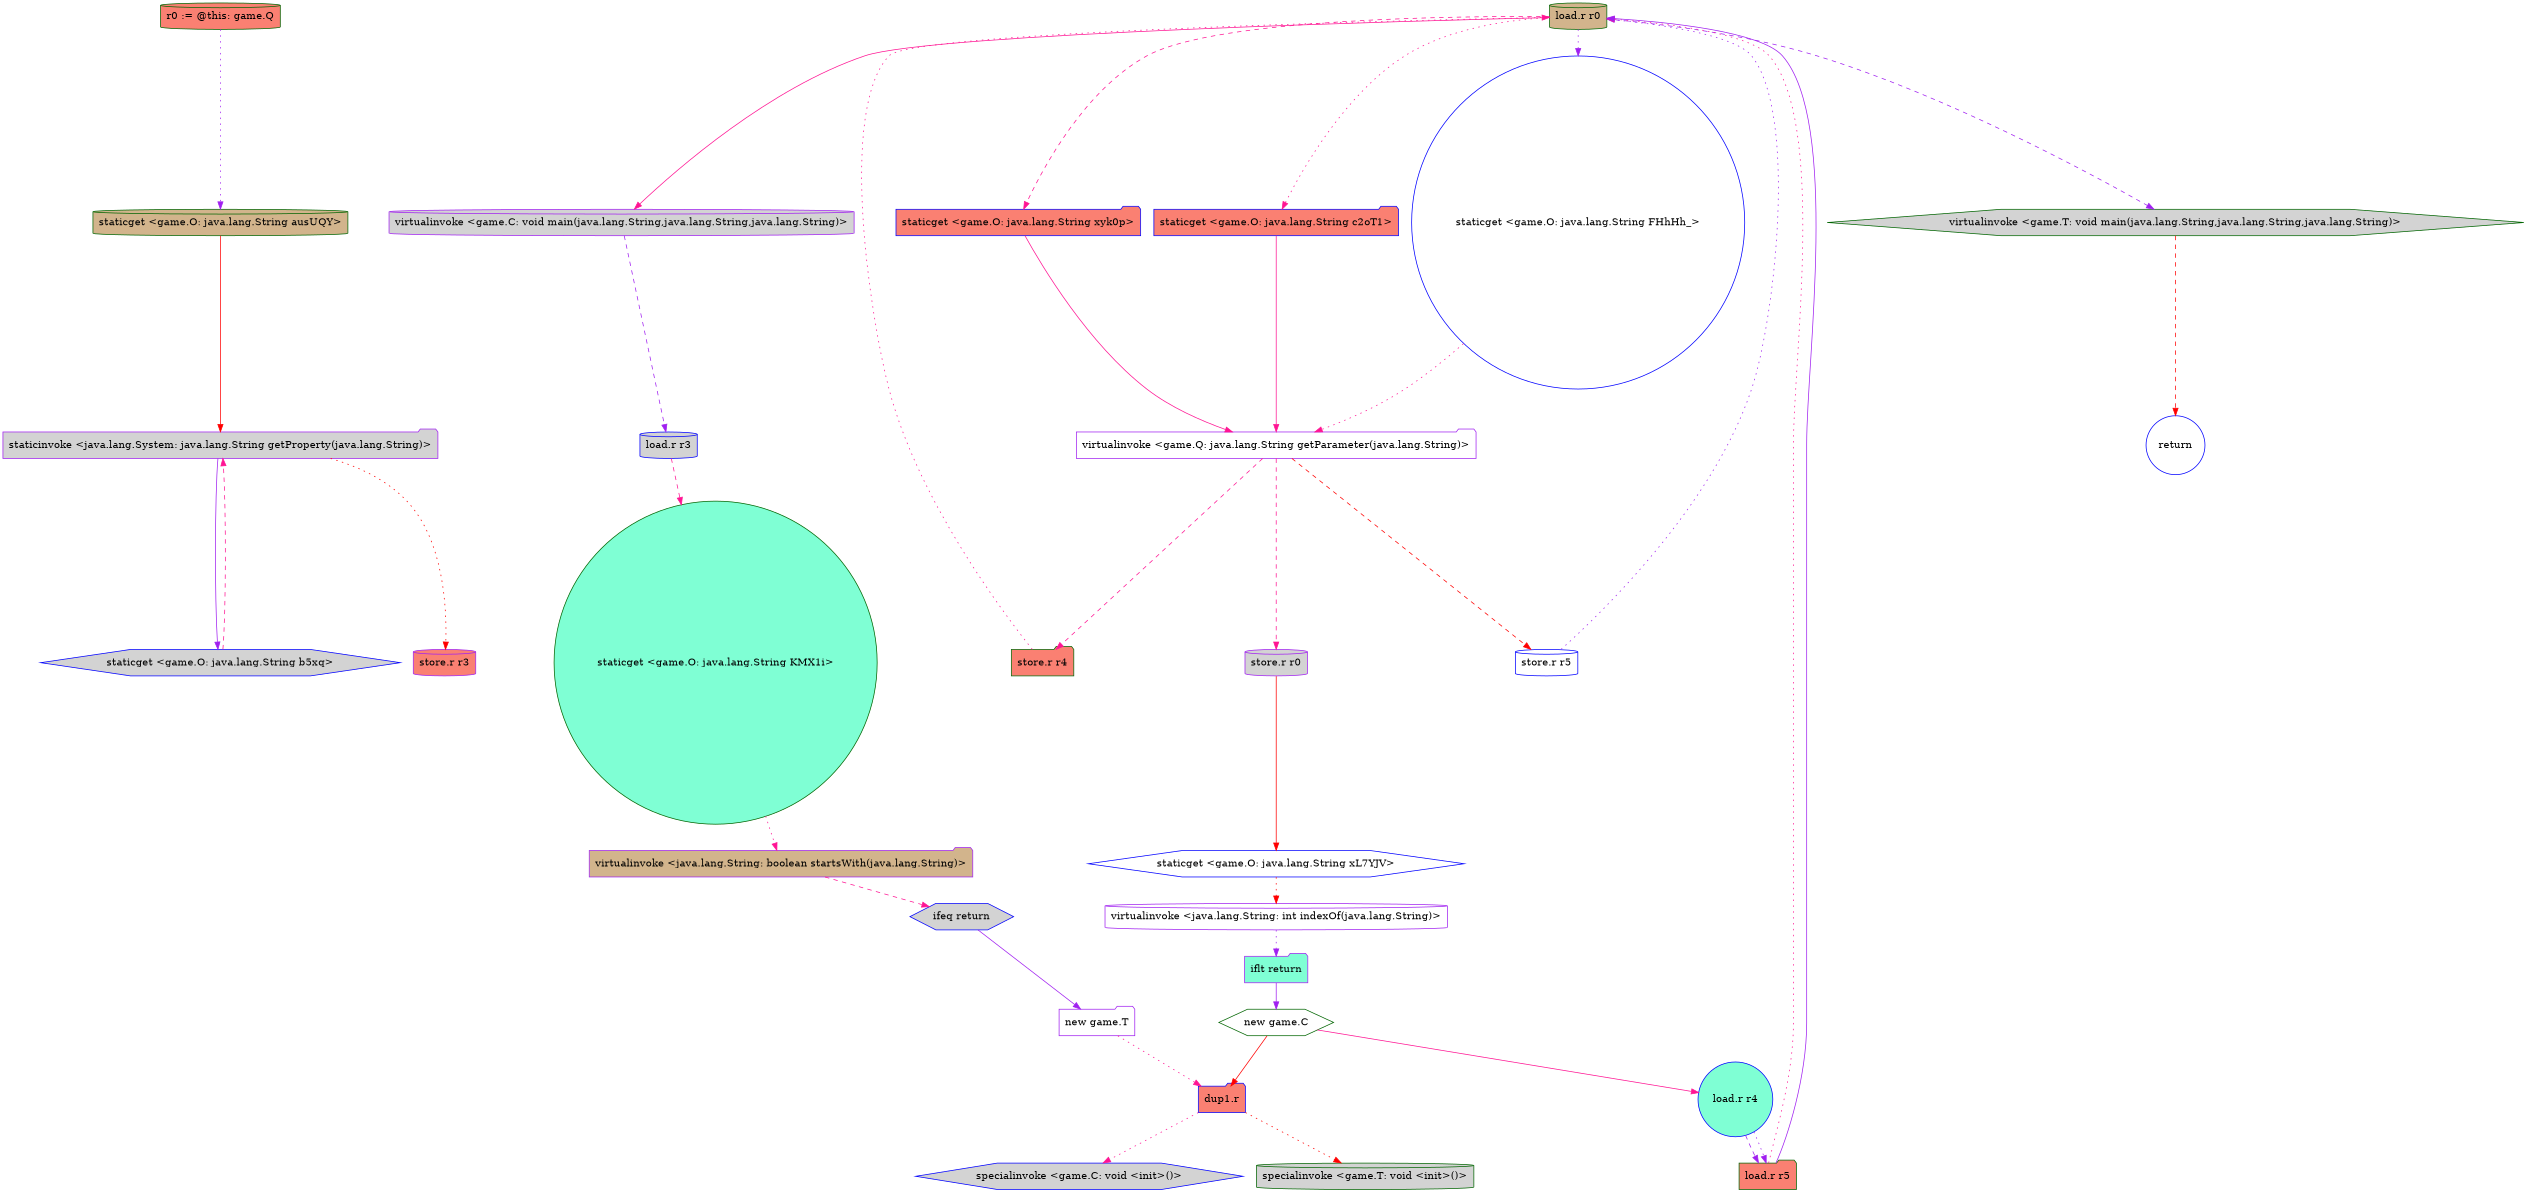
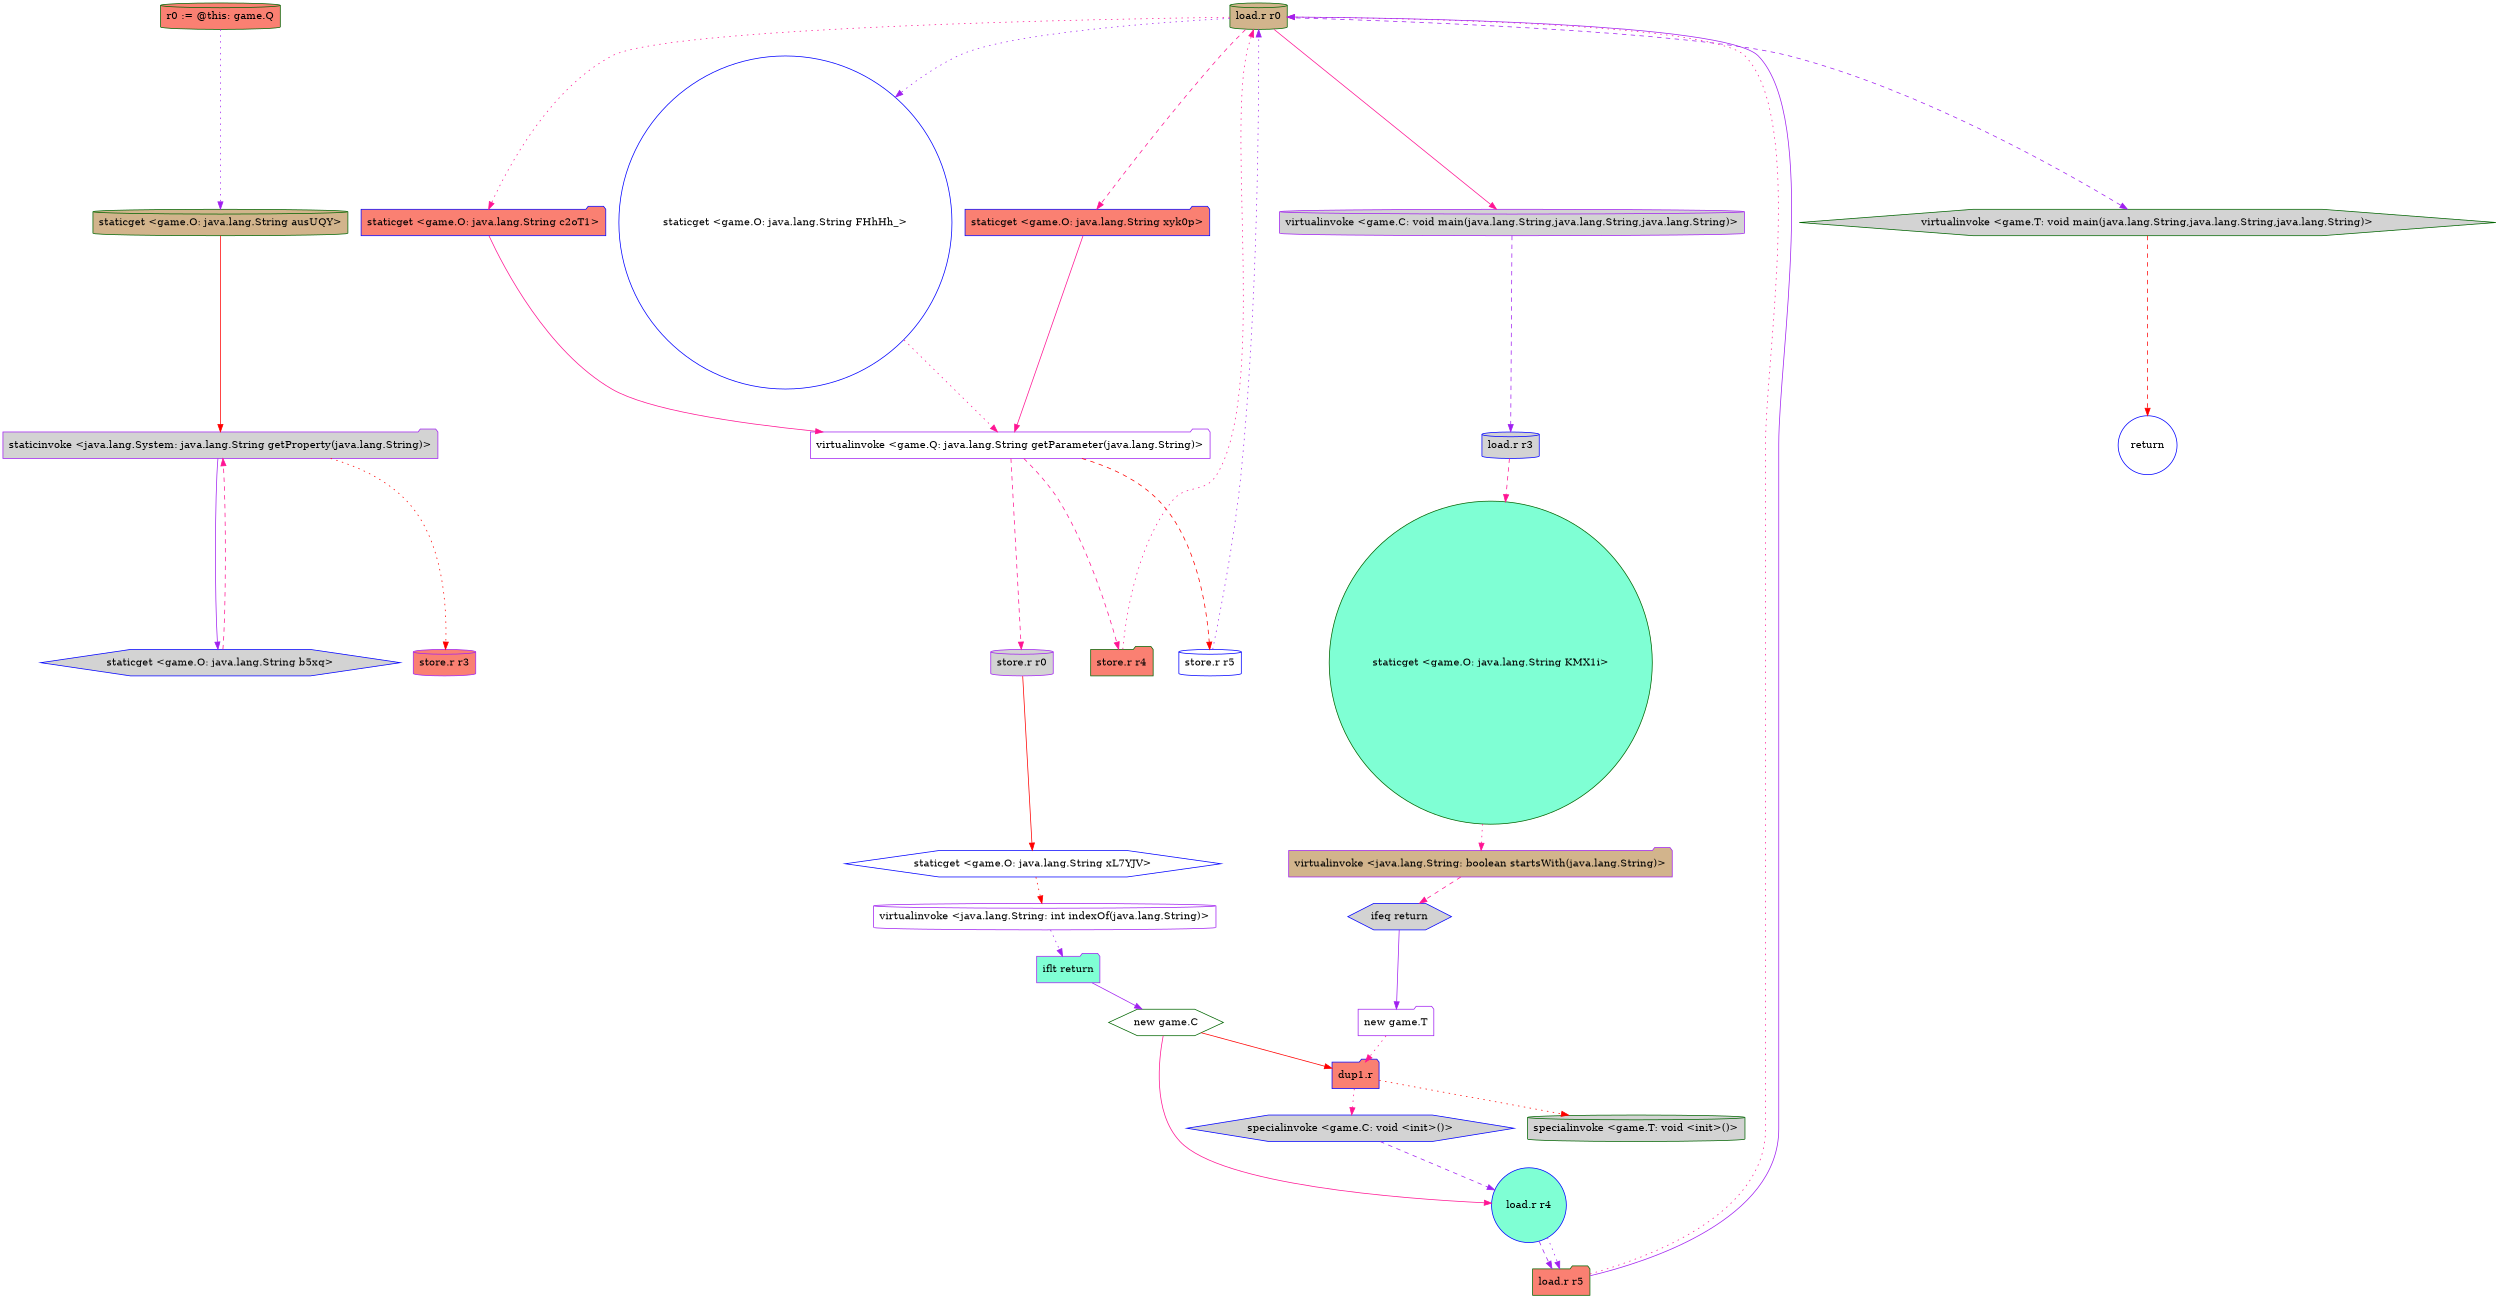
none -> (1434, 1164)
